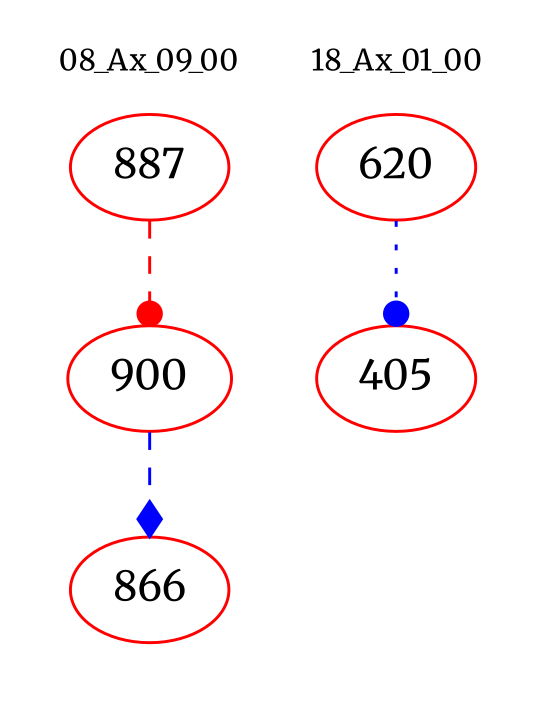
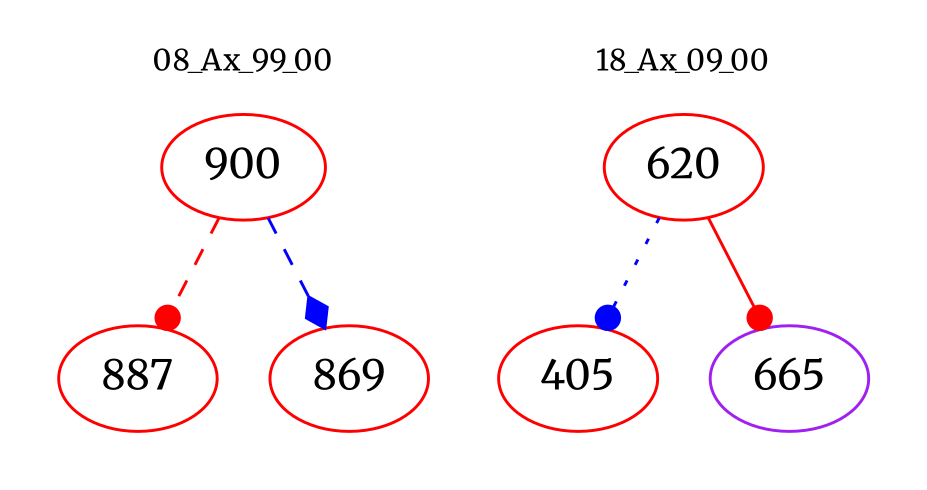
(150, 63) -> (244, 63)
(398, 63) -> (684, 63)
(150, 261) -> (196, 262)
none -> (789, 379)
(150, 590) -> (349, 379)
